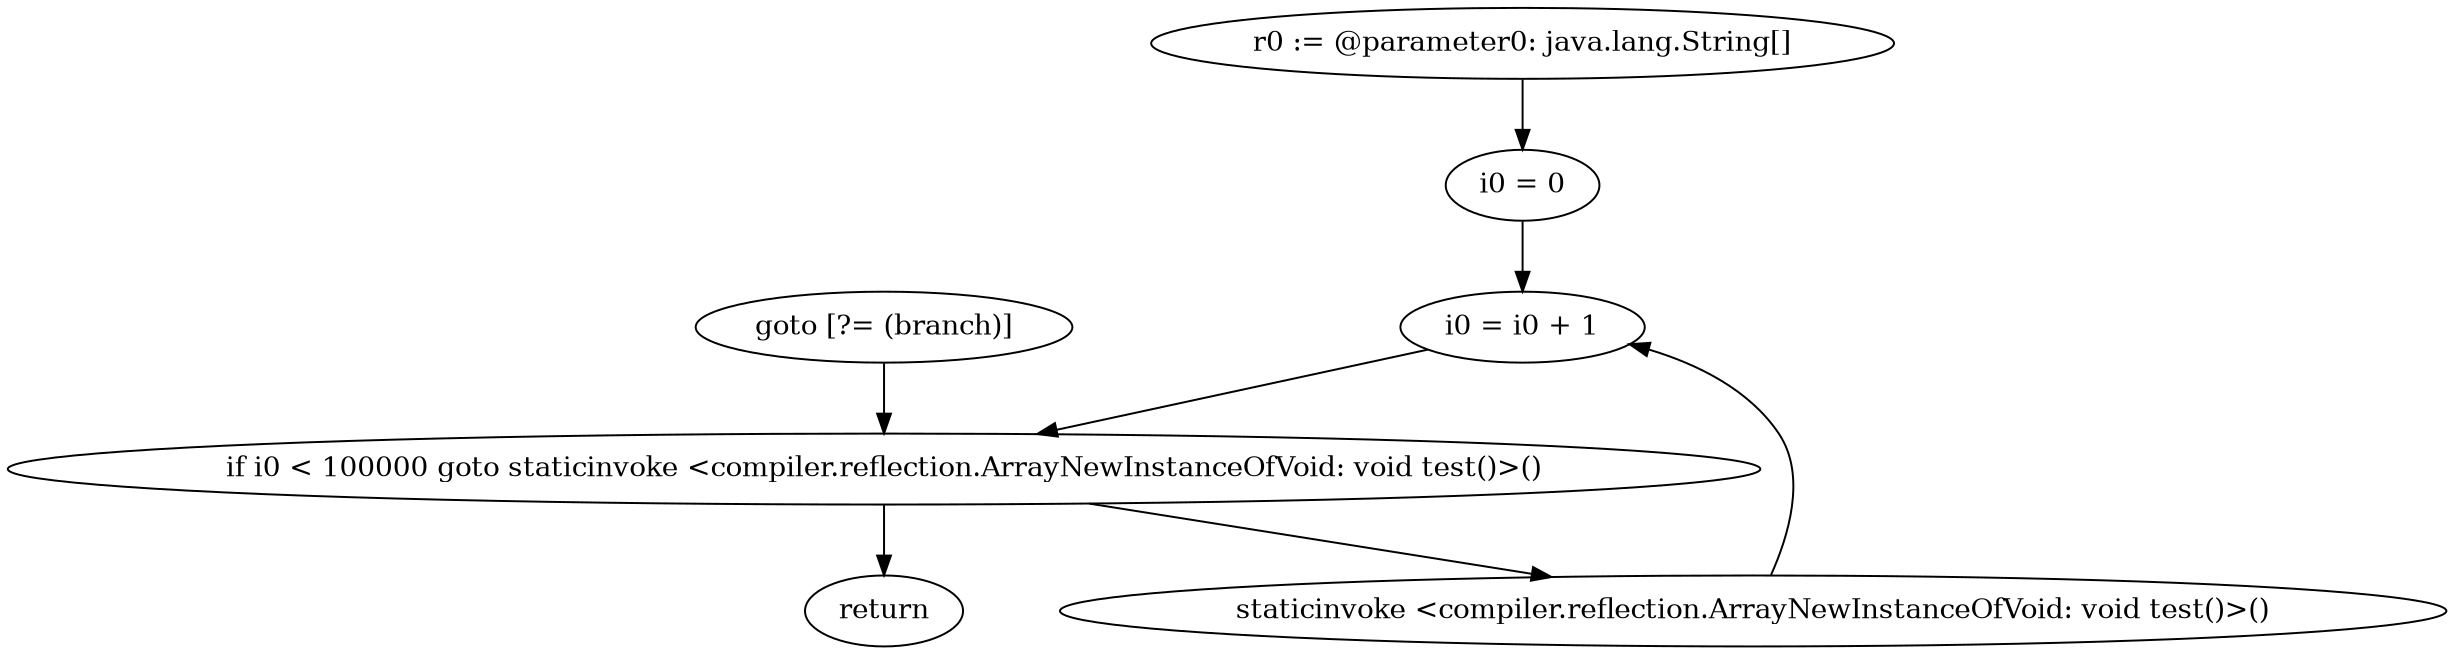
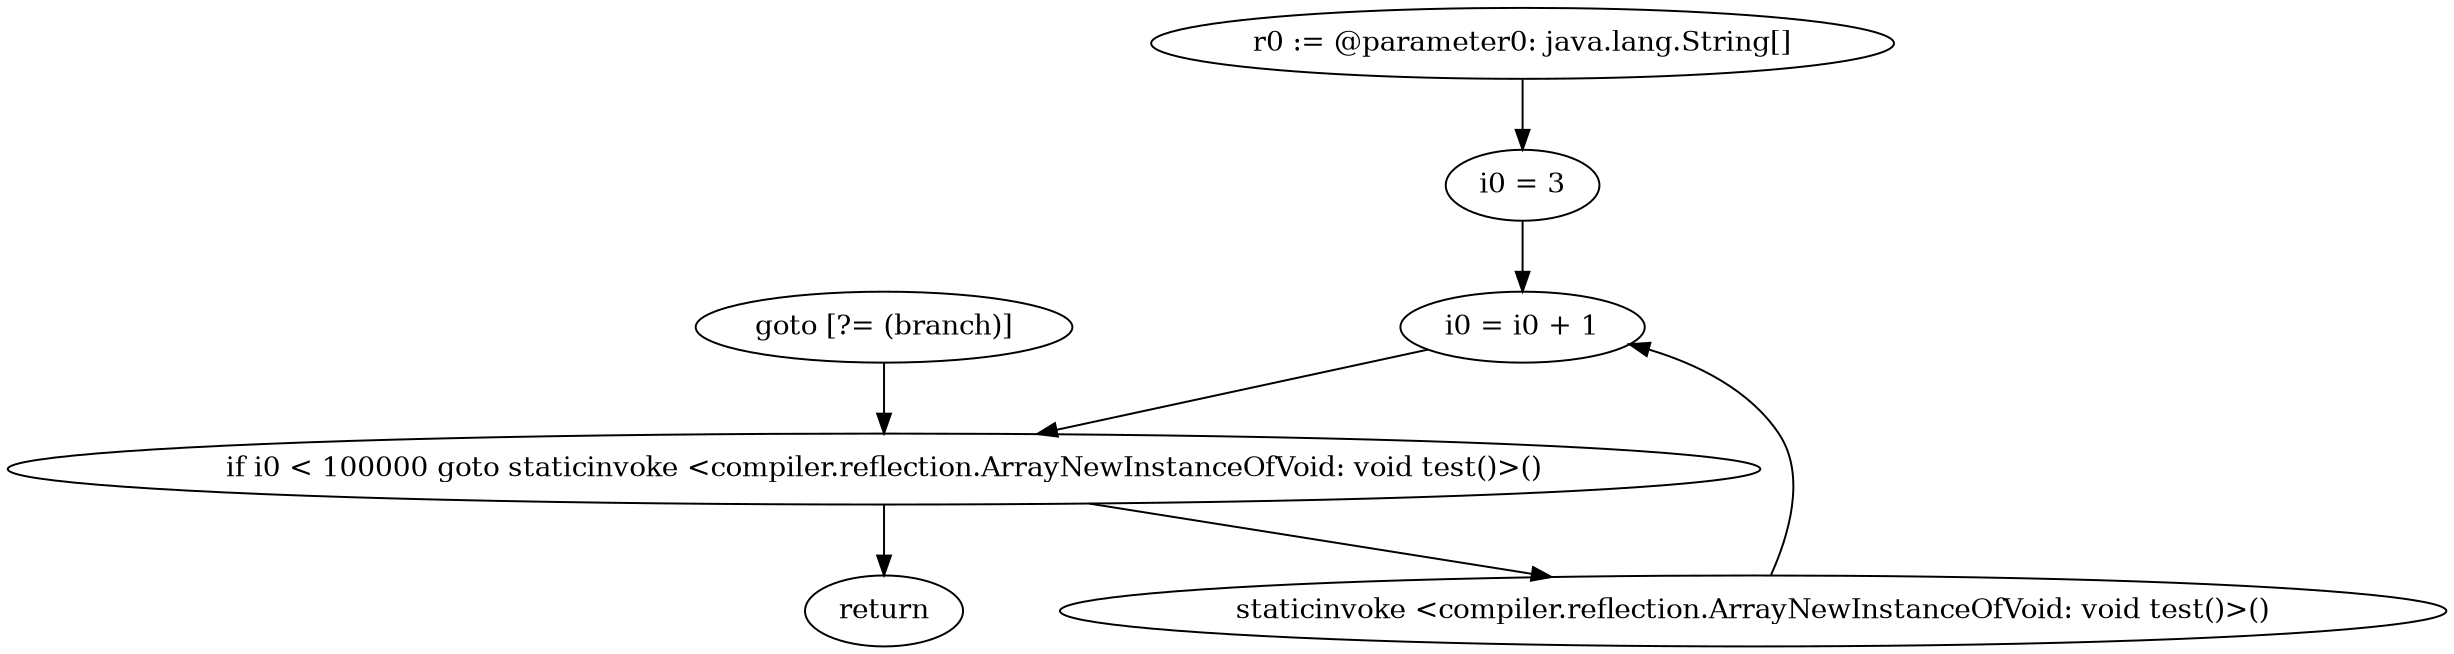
(1523, 185) -> (1523, 185)
